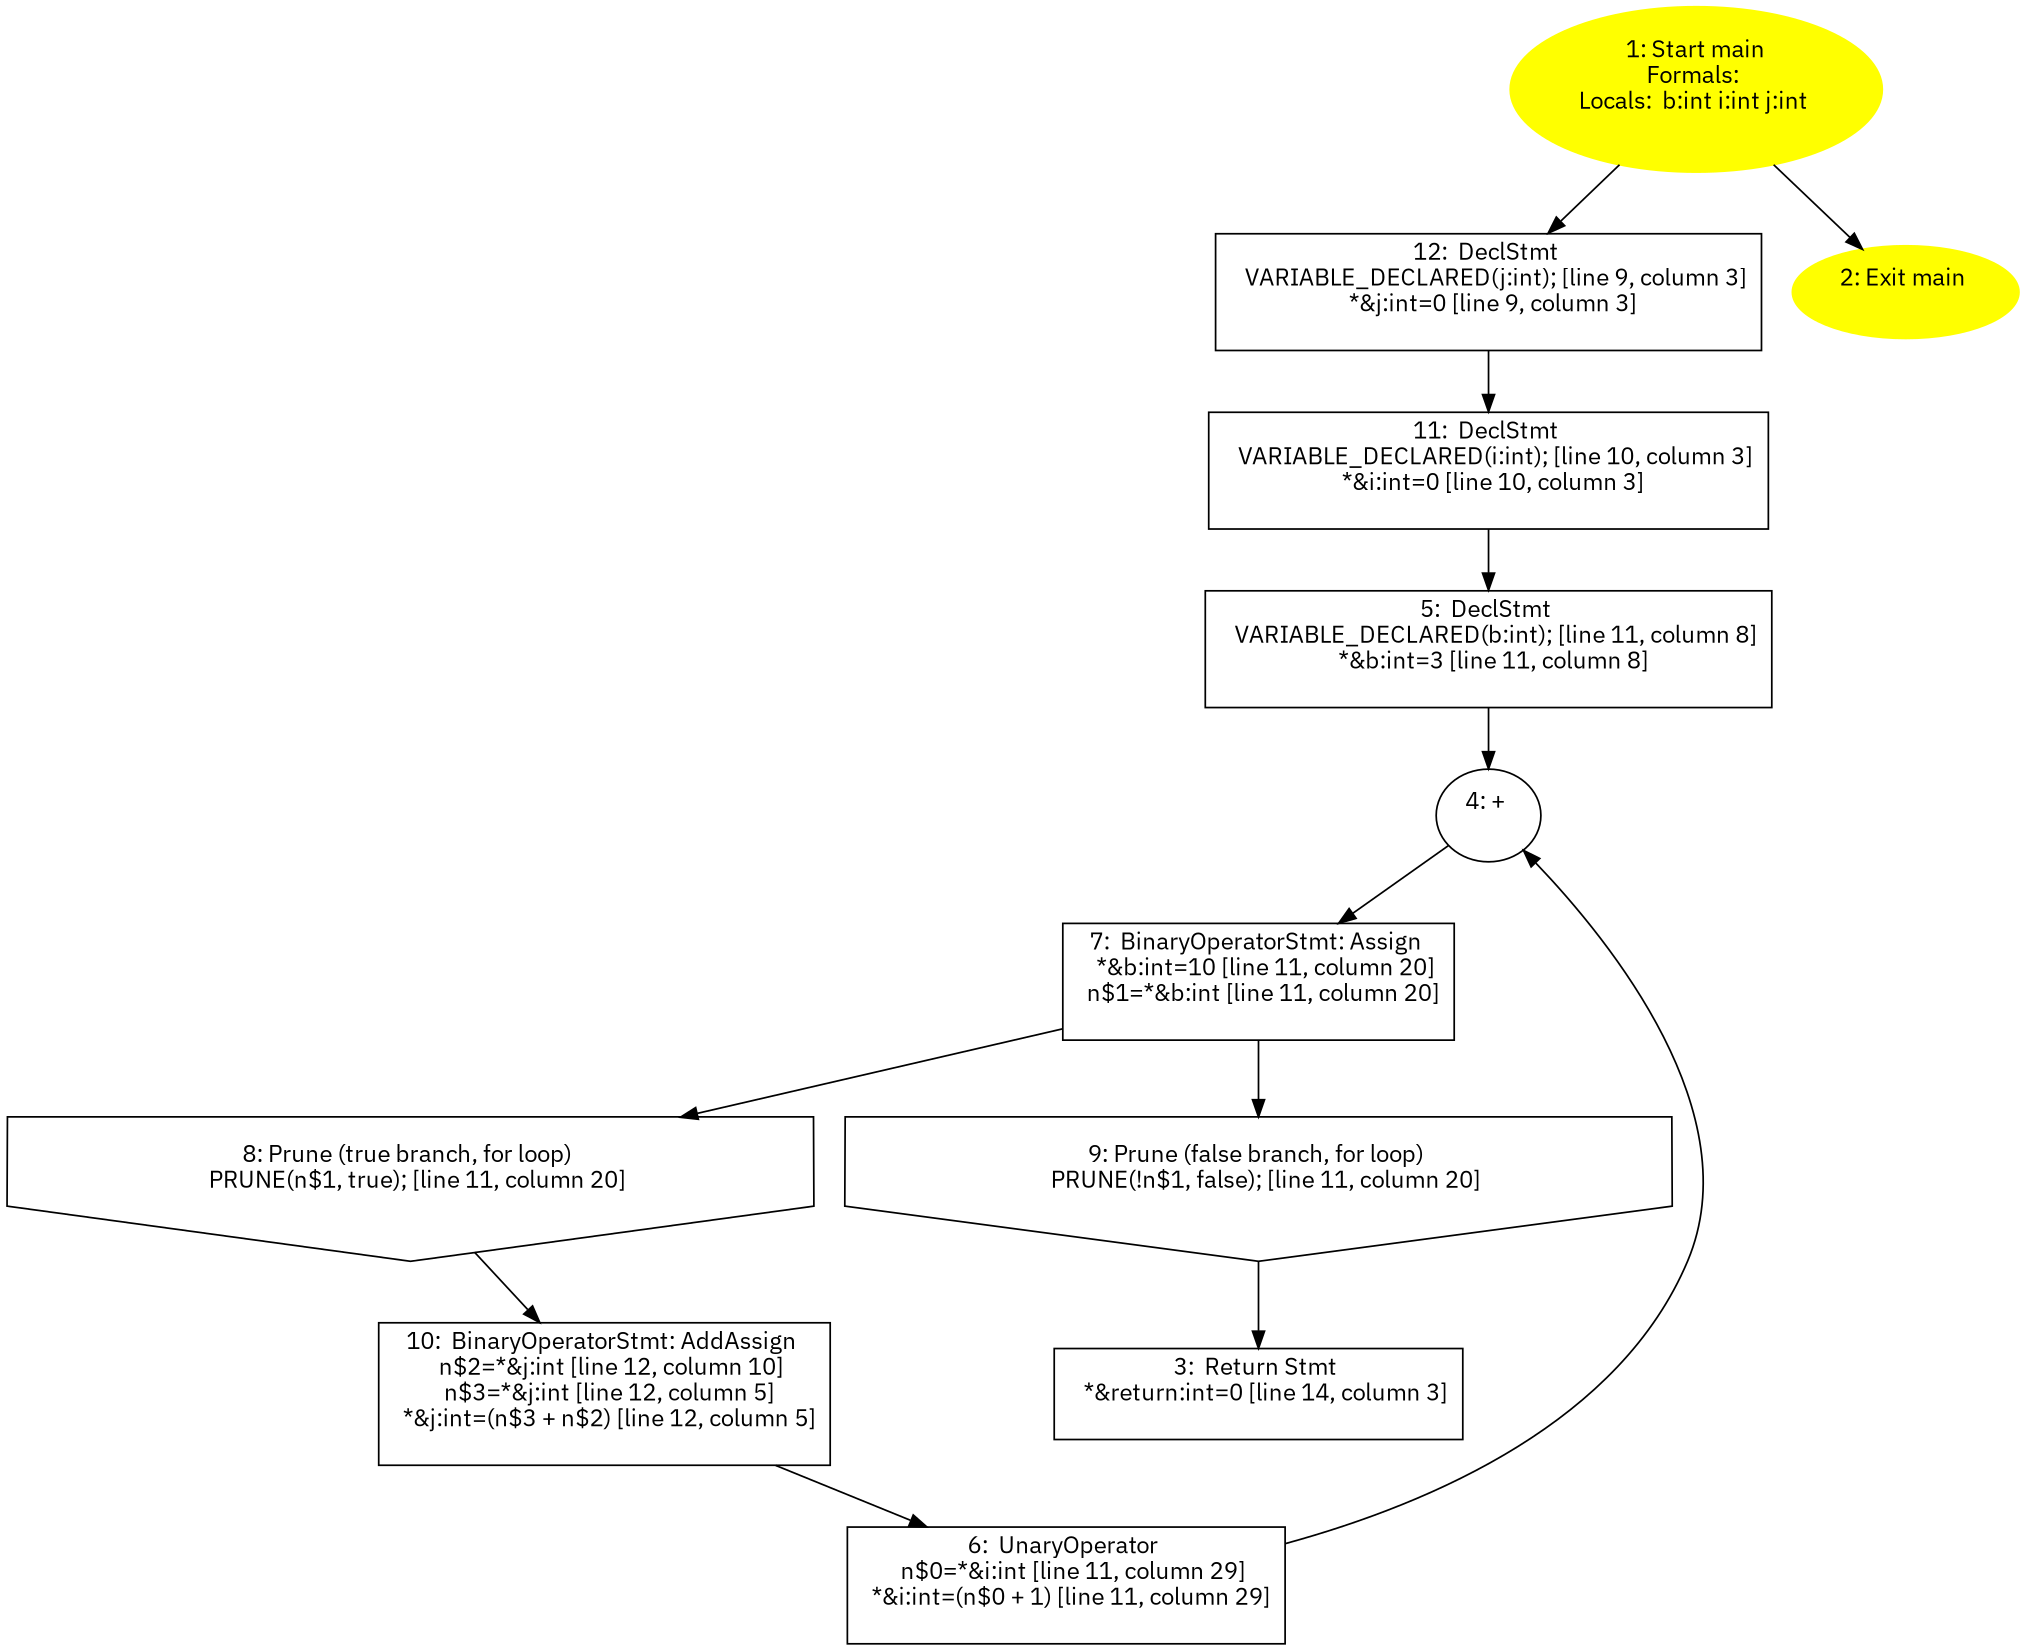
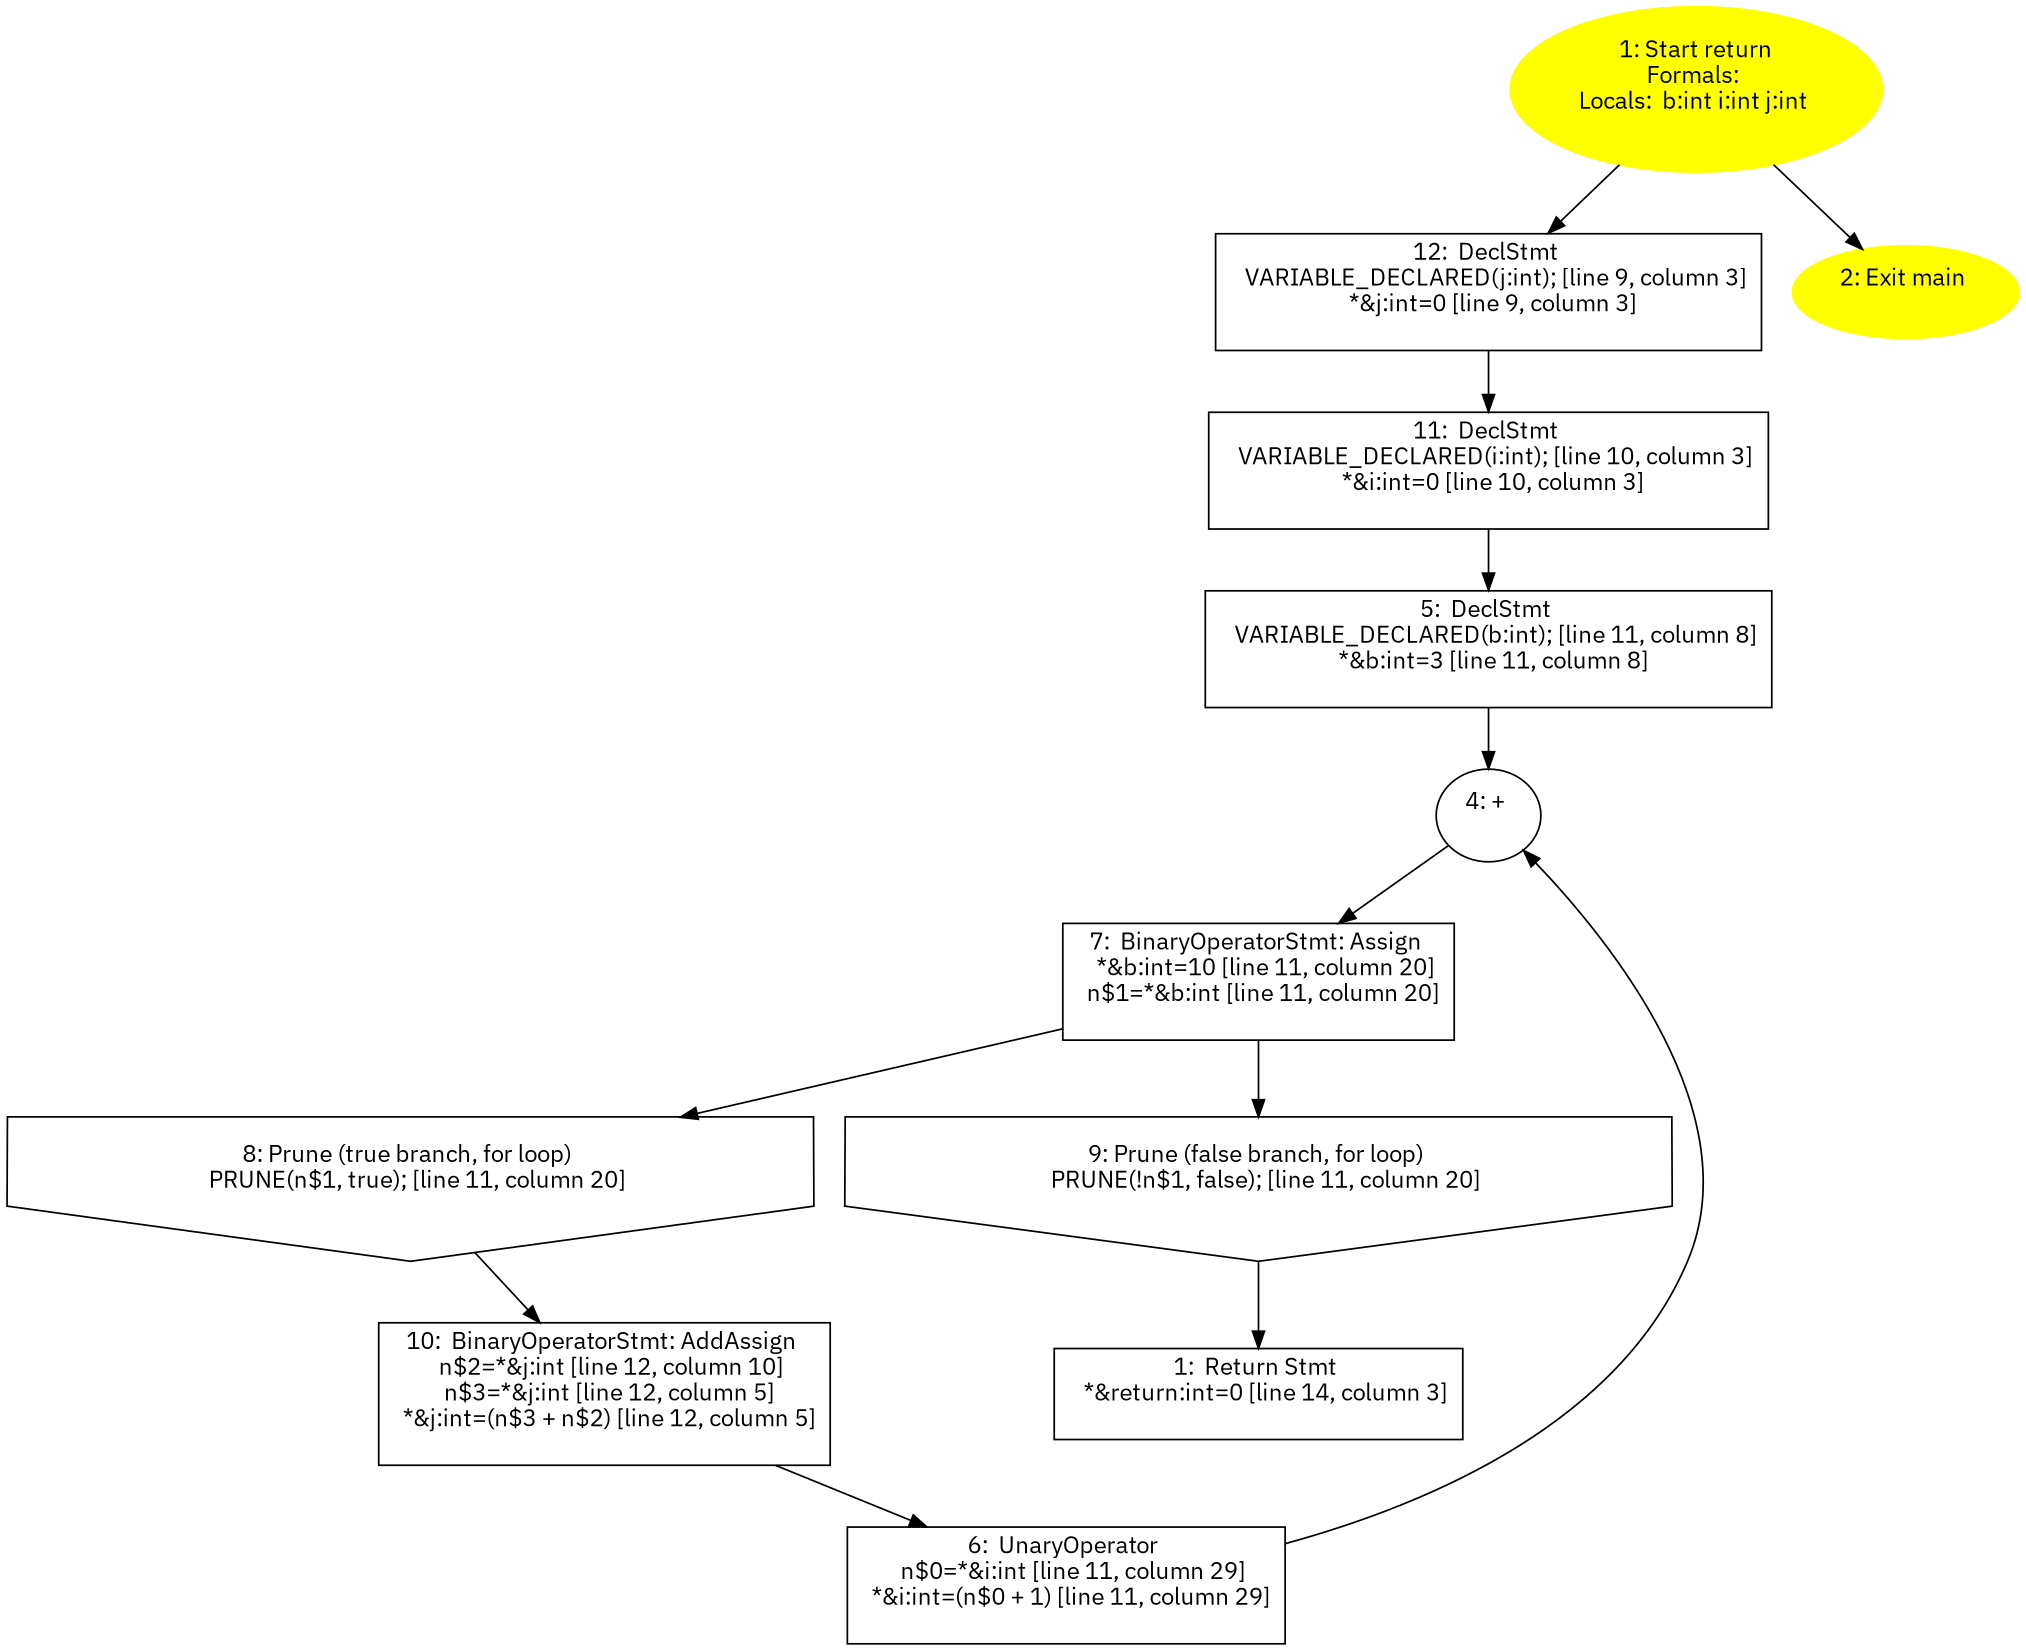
(1696, 89) -> (1696, 89)
(1259, 1394) -> (1259, 1394)
